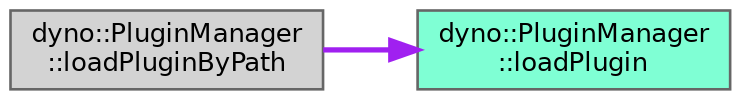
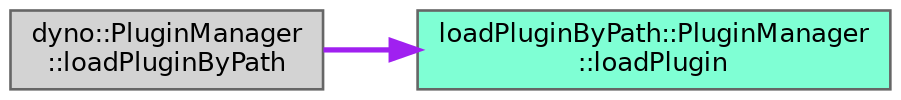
(574, 50) -> (654, 50)
